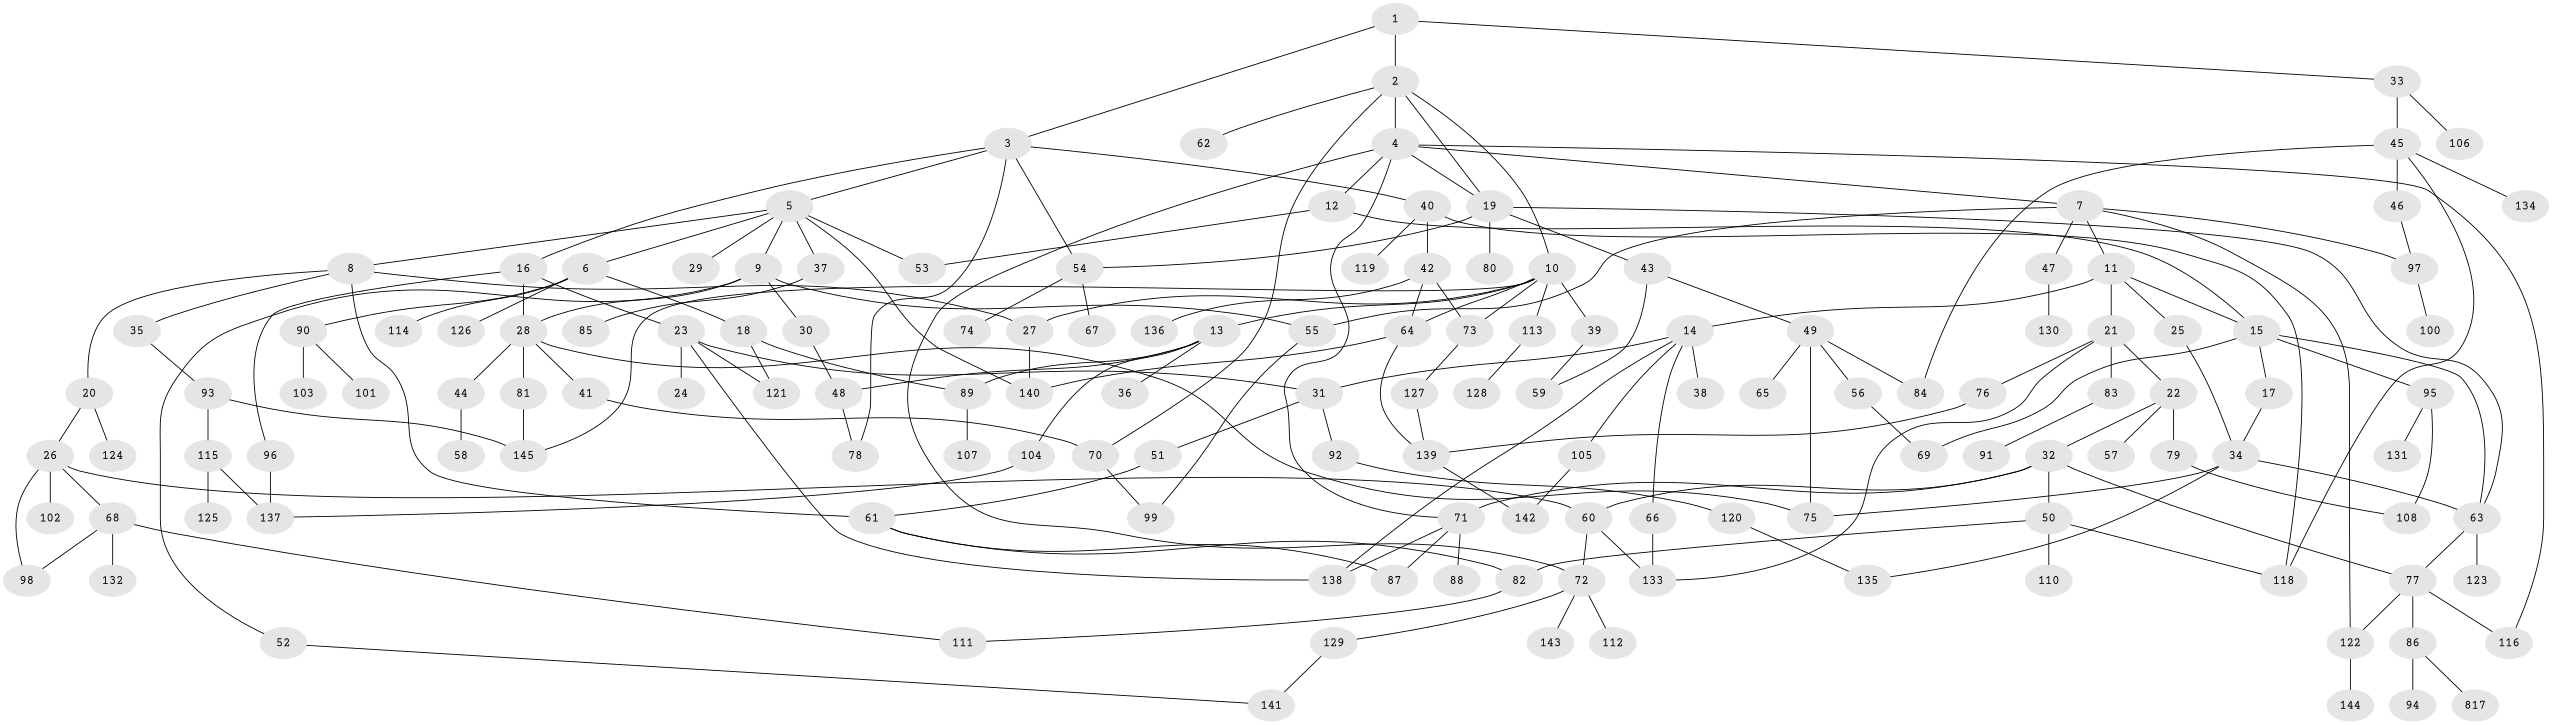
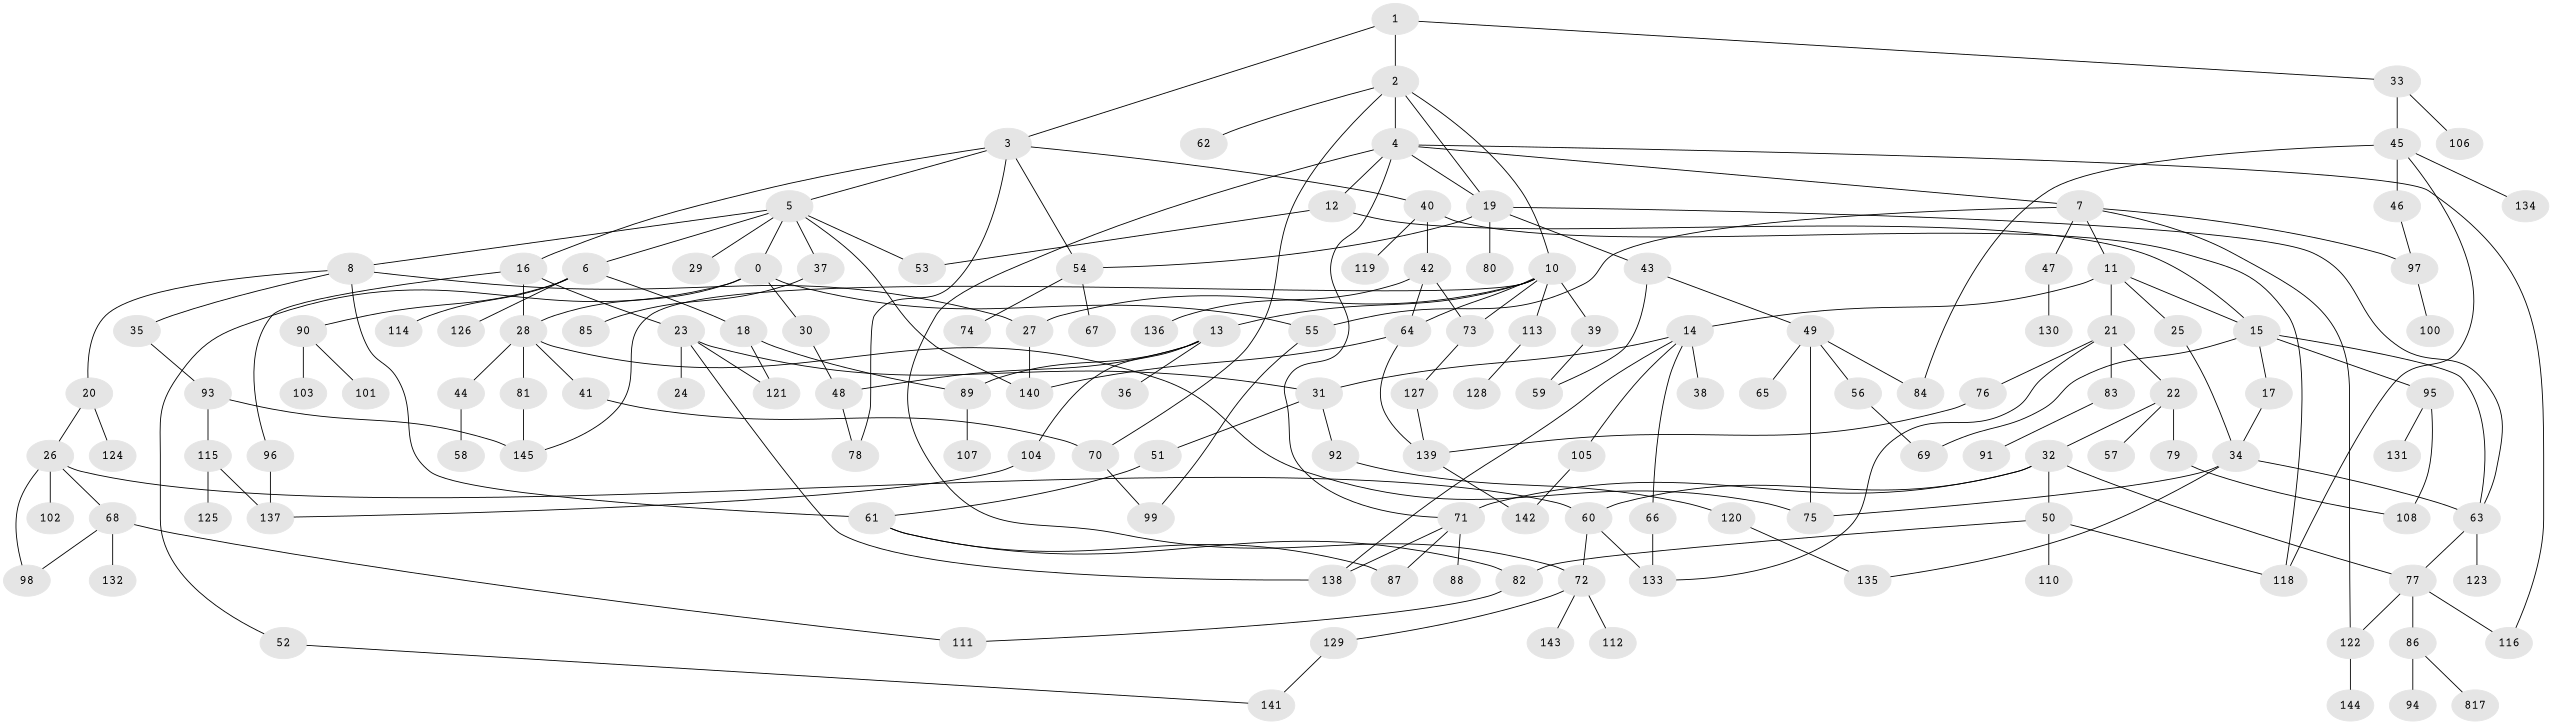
(758, 269) -> (758, 269)
